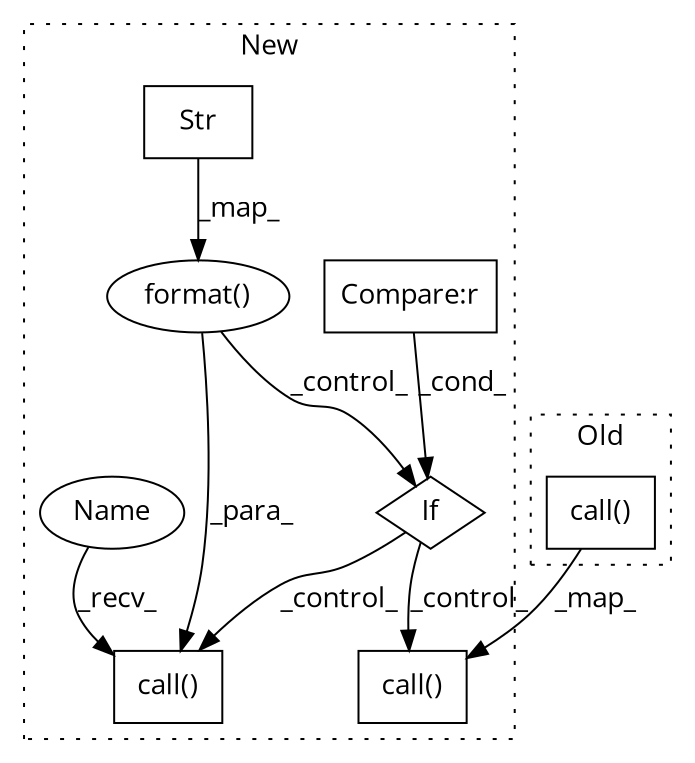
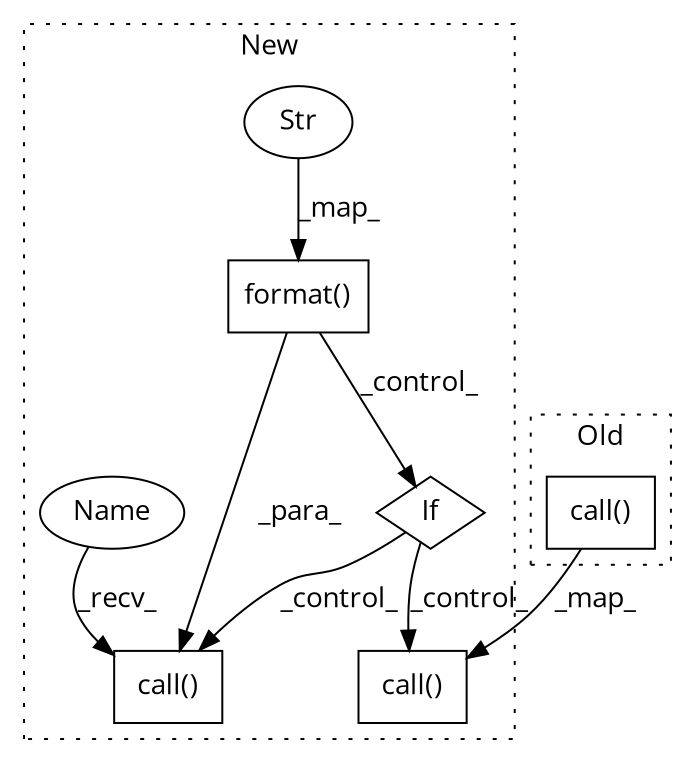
(198, 122) -> (298, 122)
(198, 296) -> (298, 296)
(411, 296) -> none
